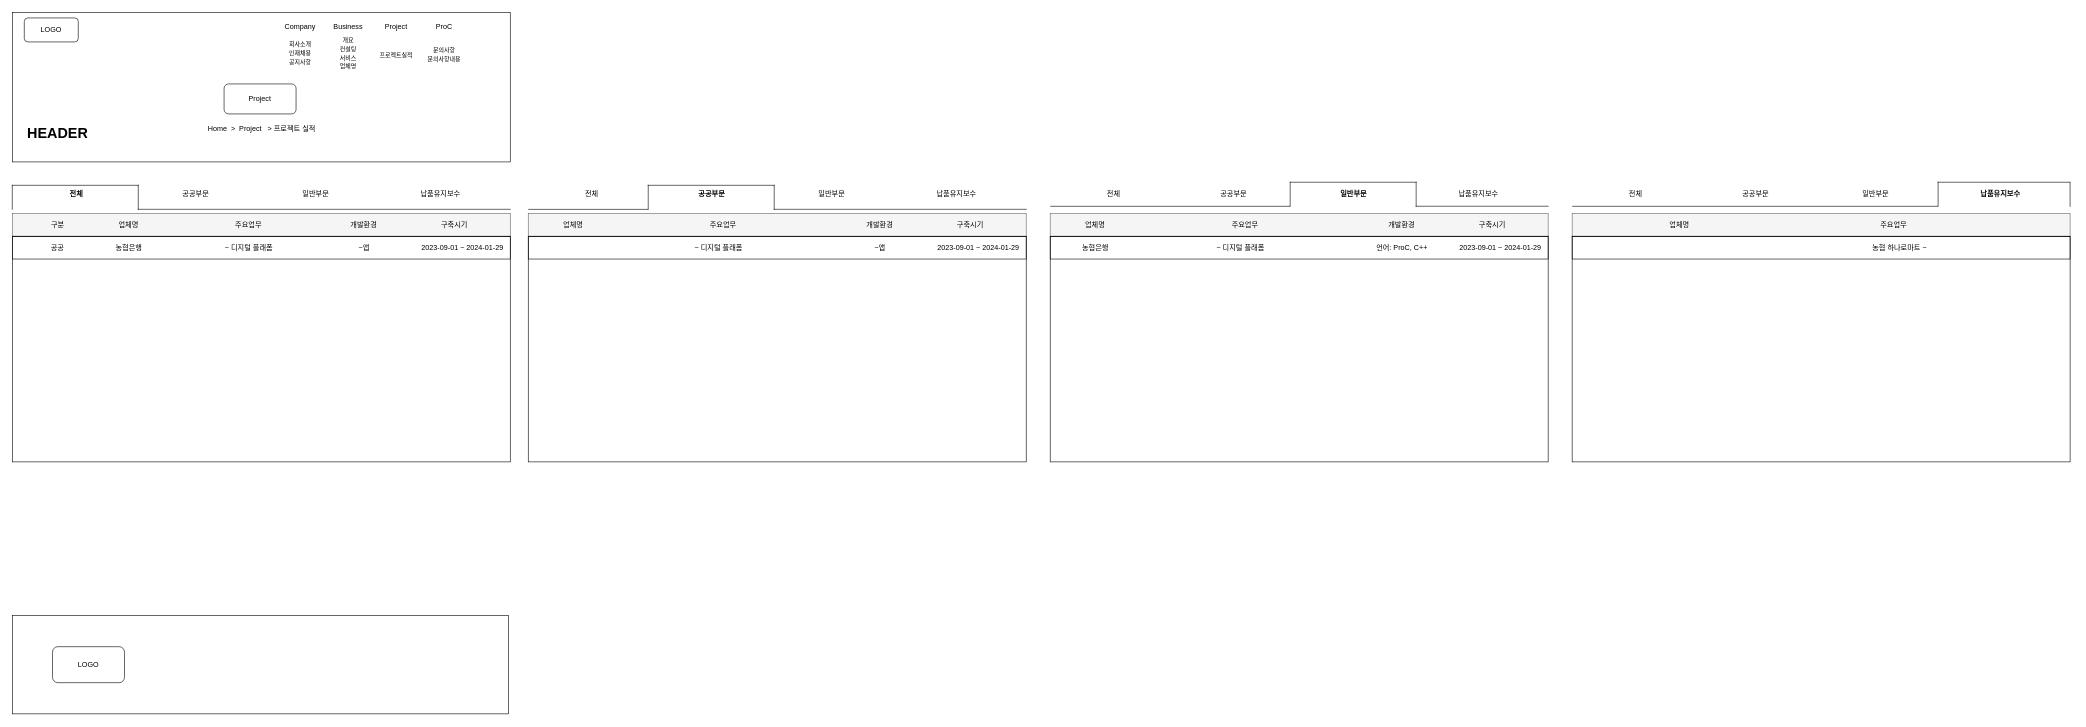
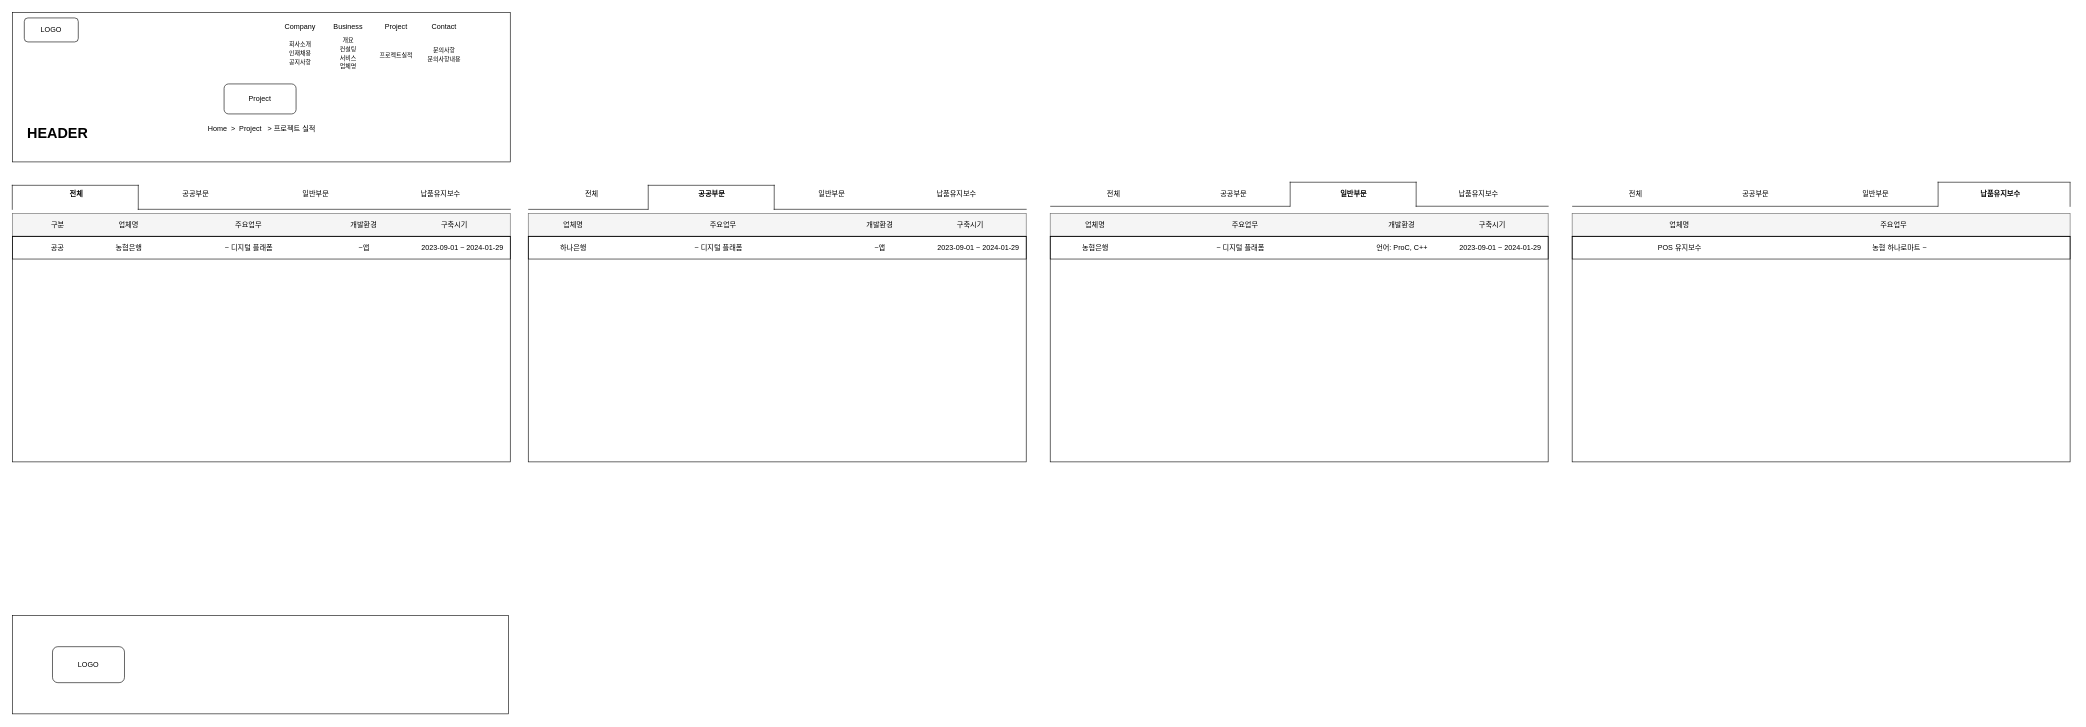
(444, 27) -> (444, 27)
none -> (573, 247)
none -> (1680, 247)
